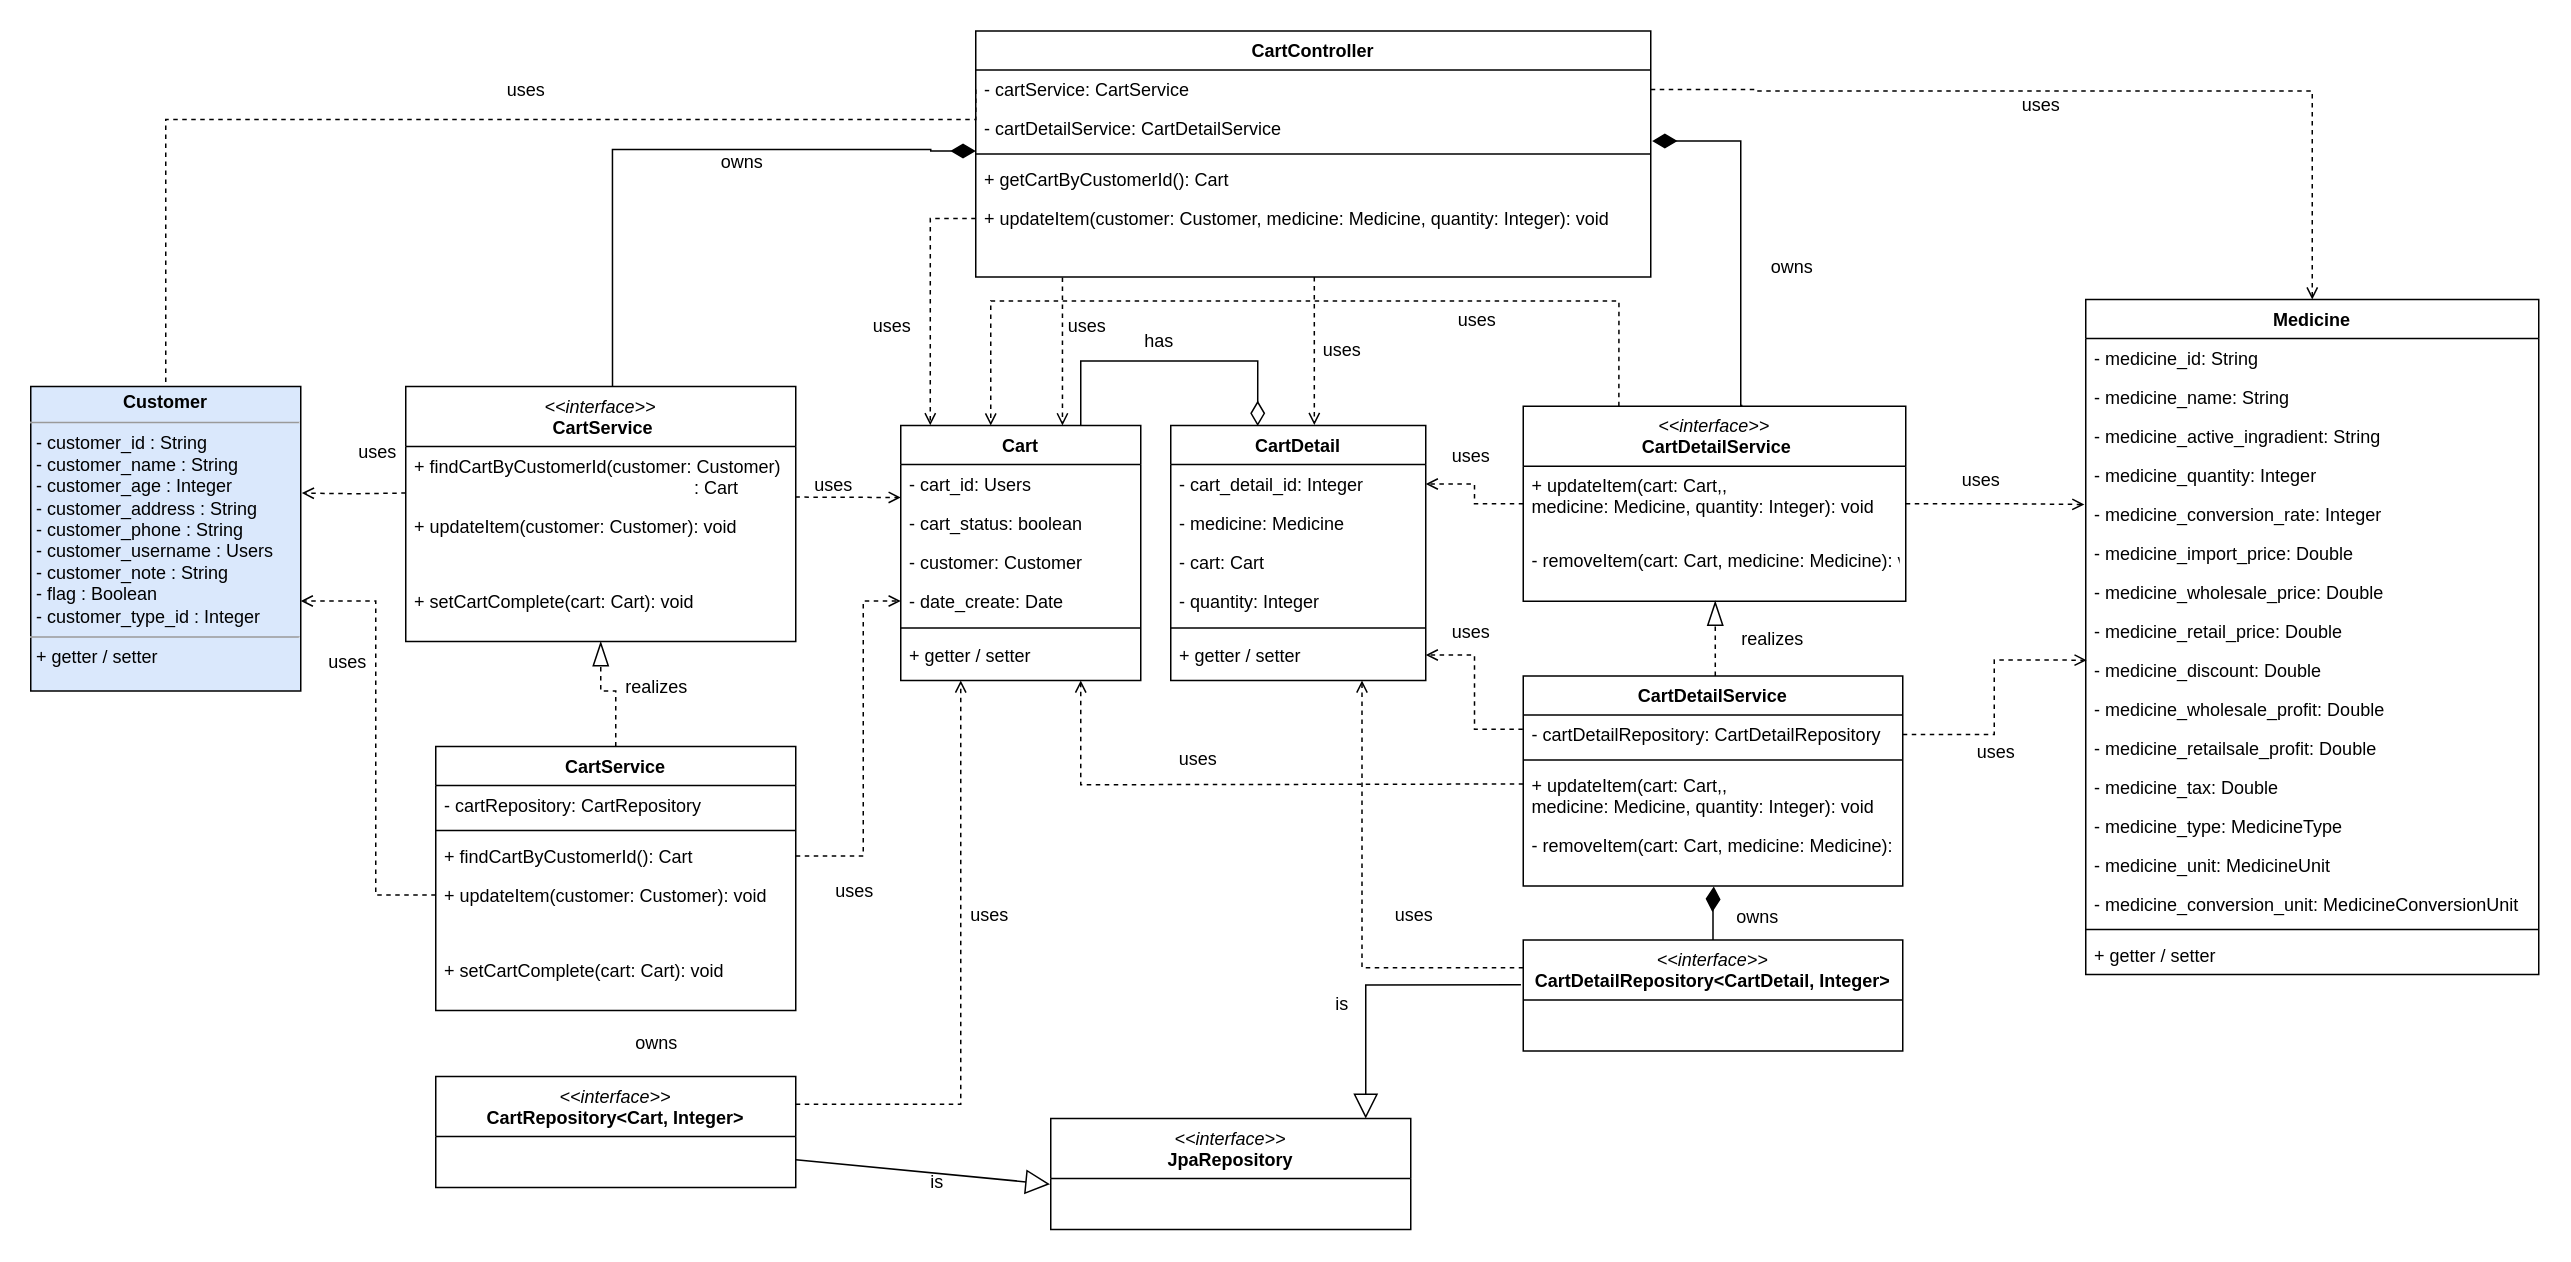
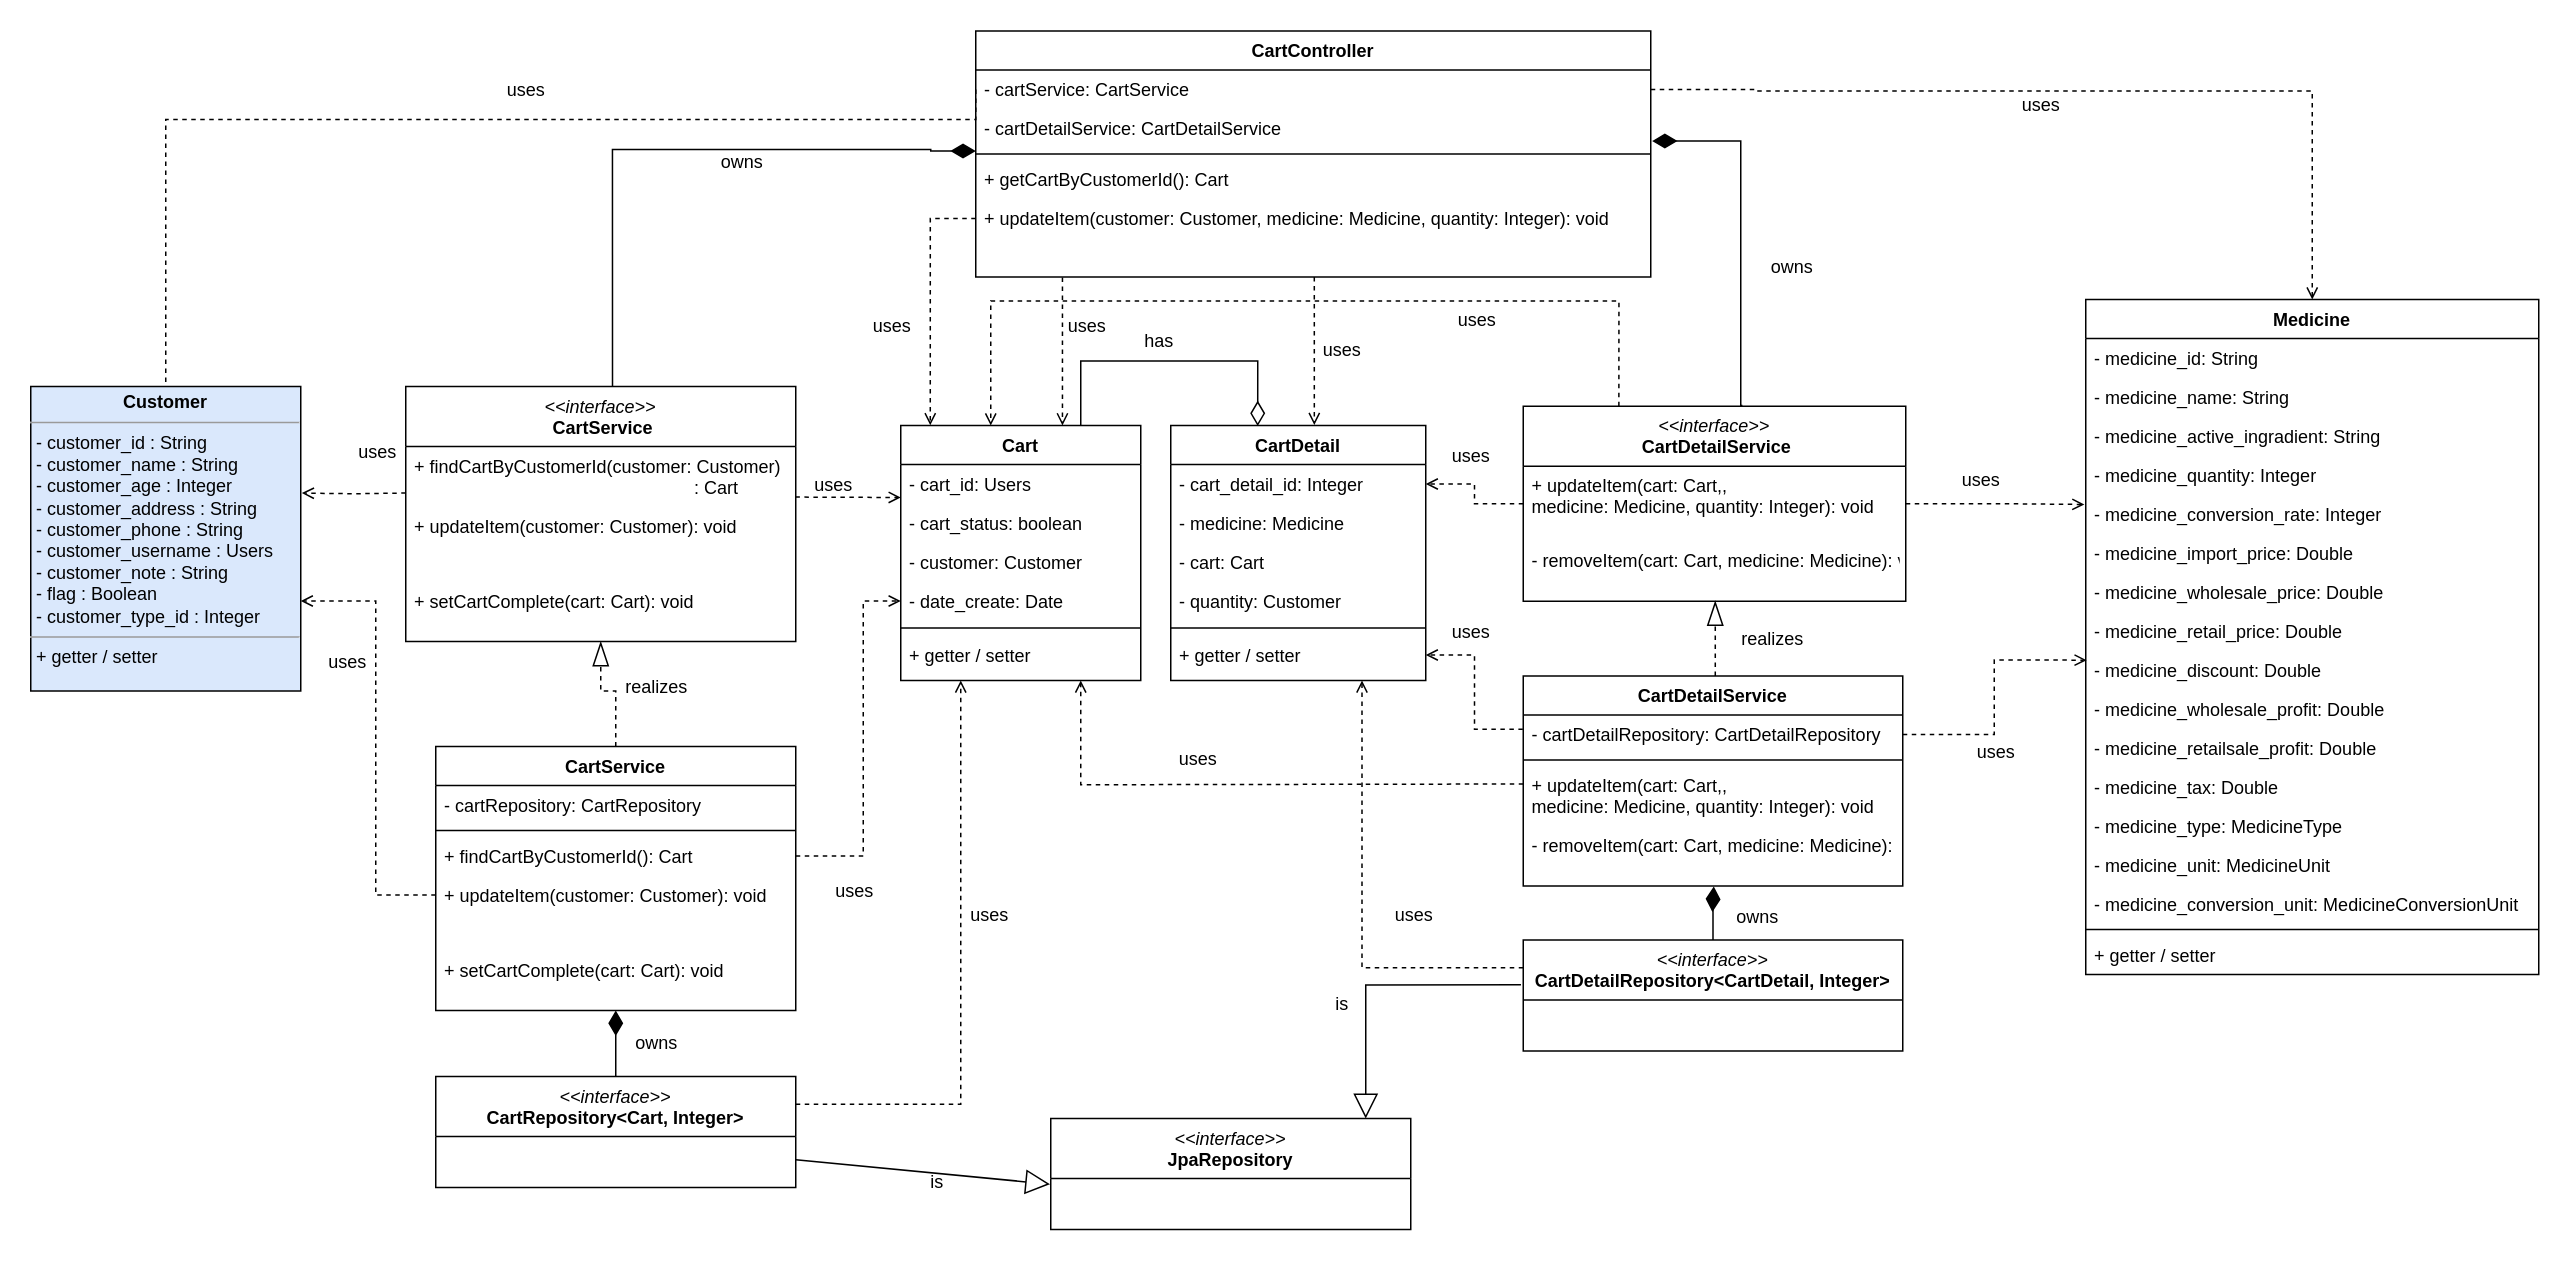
(1265, 602) -> (1270, 602)
none -> (616, 1055)
